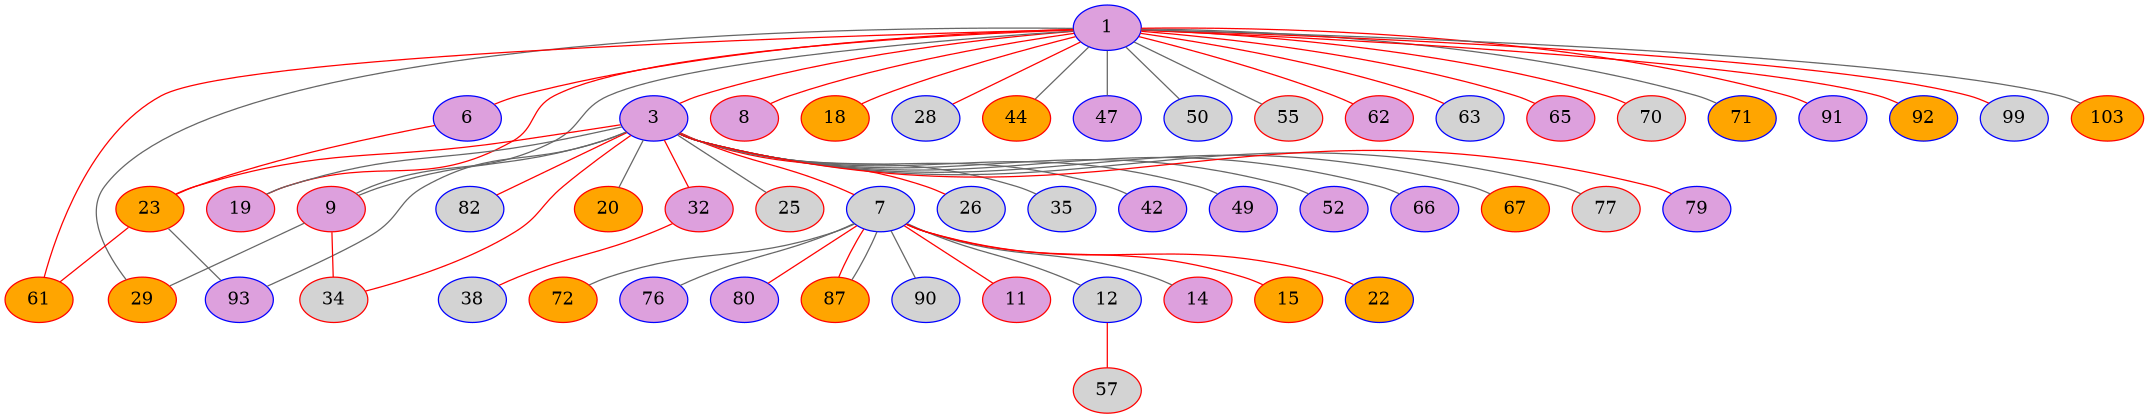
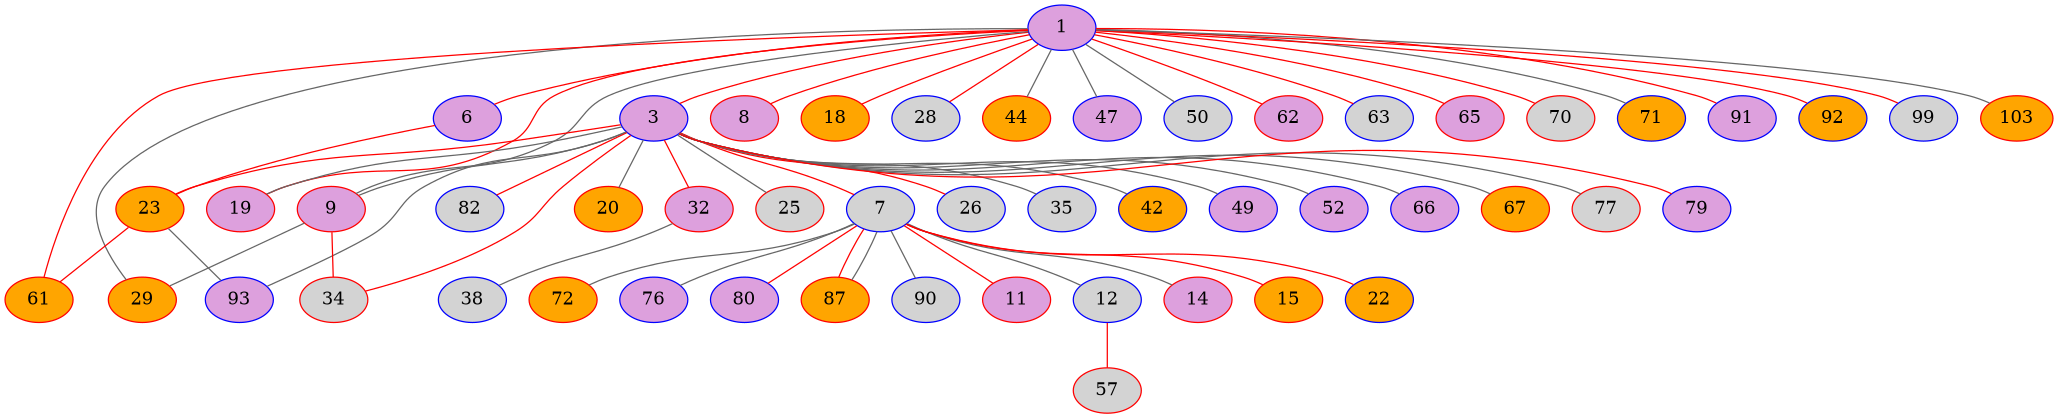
(1289, 118) -> none
(1153, 209) -> (1153, 209)
(586, 254) -> (586, 254)
